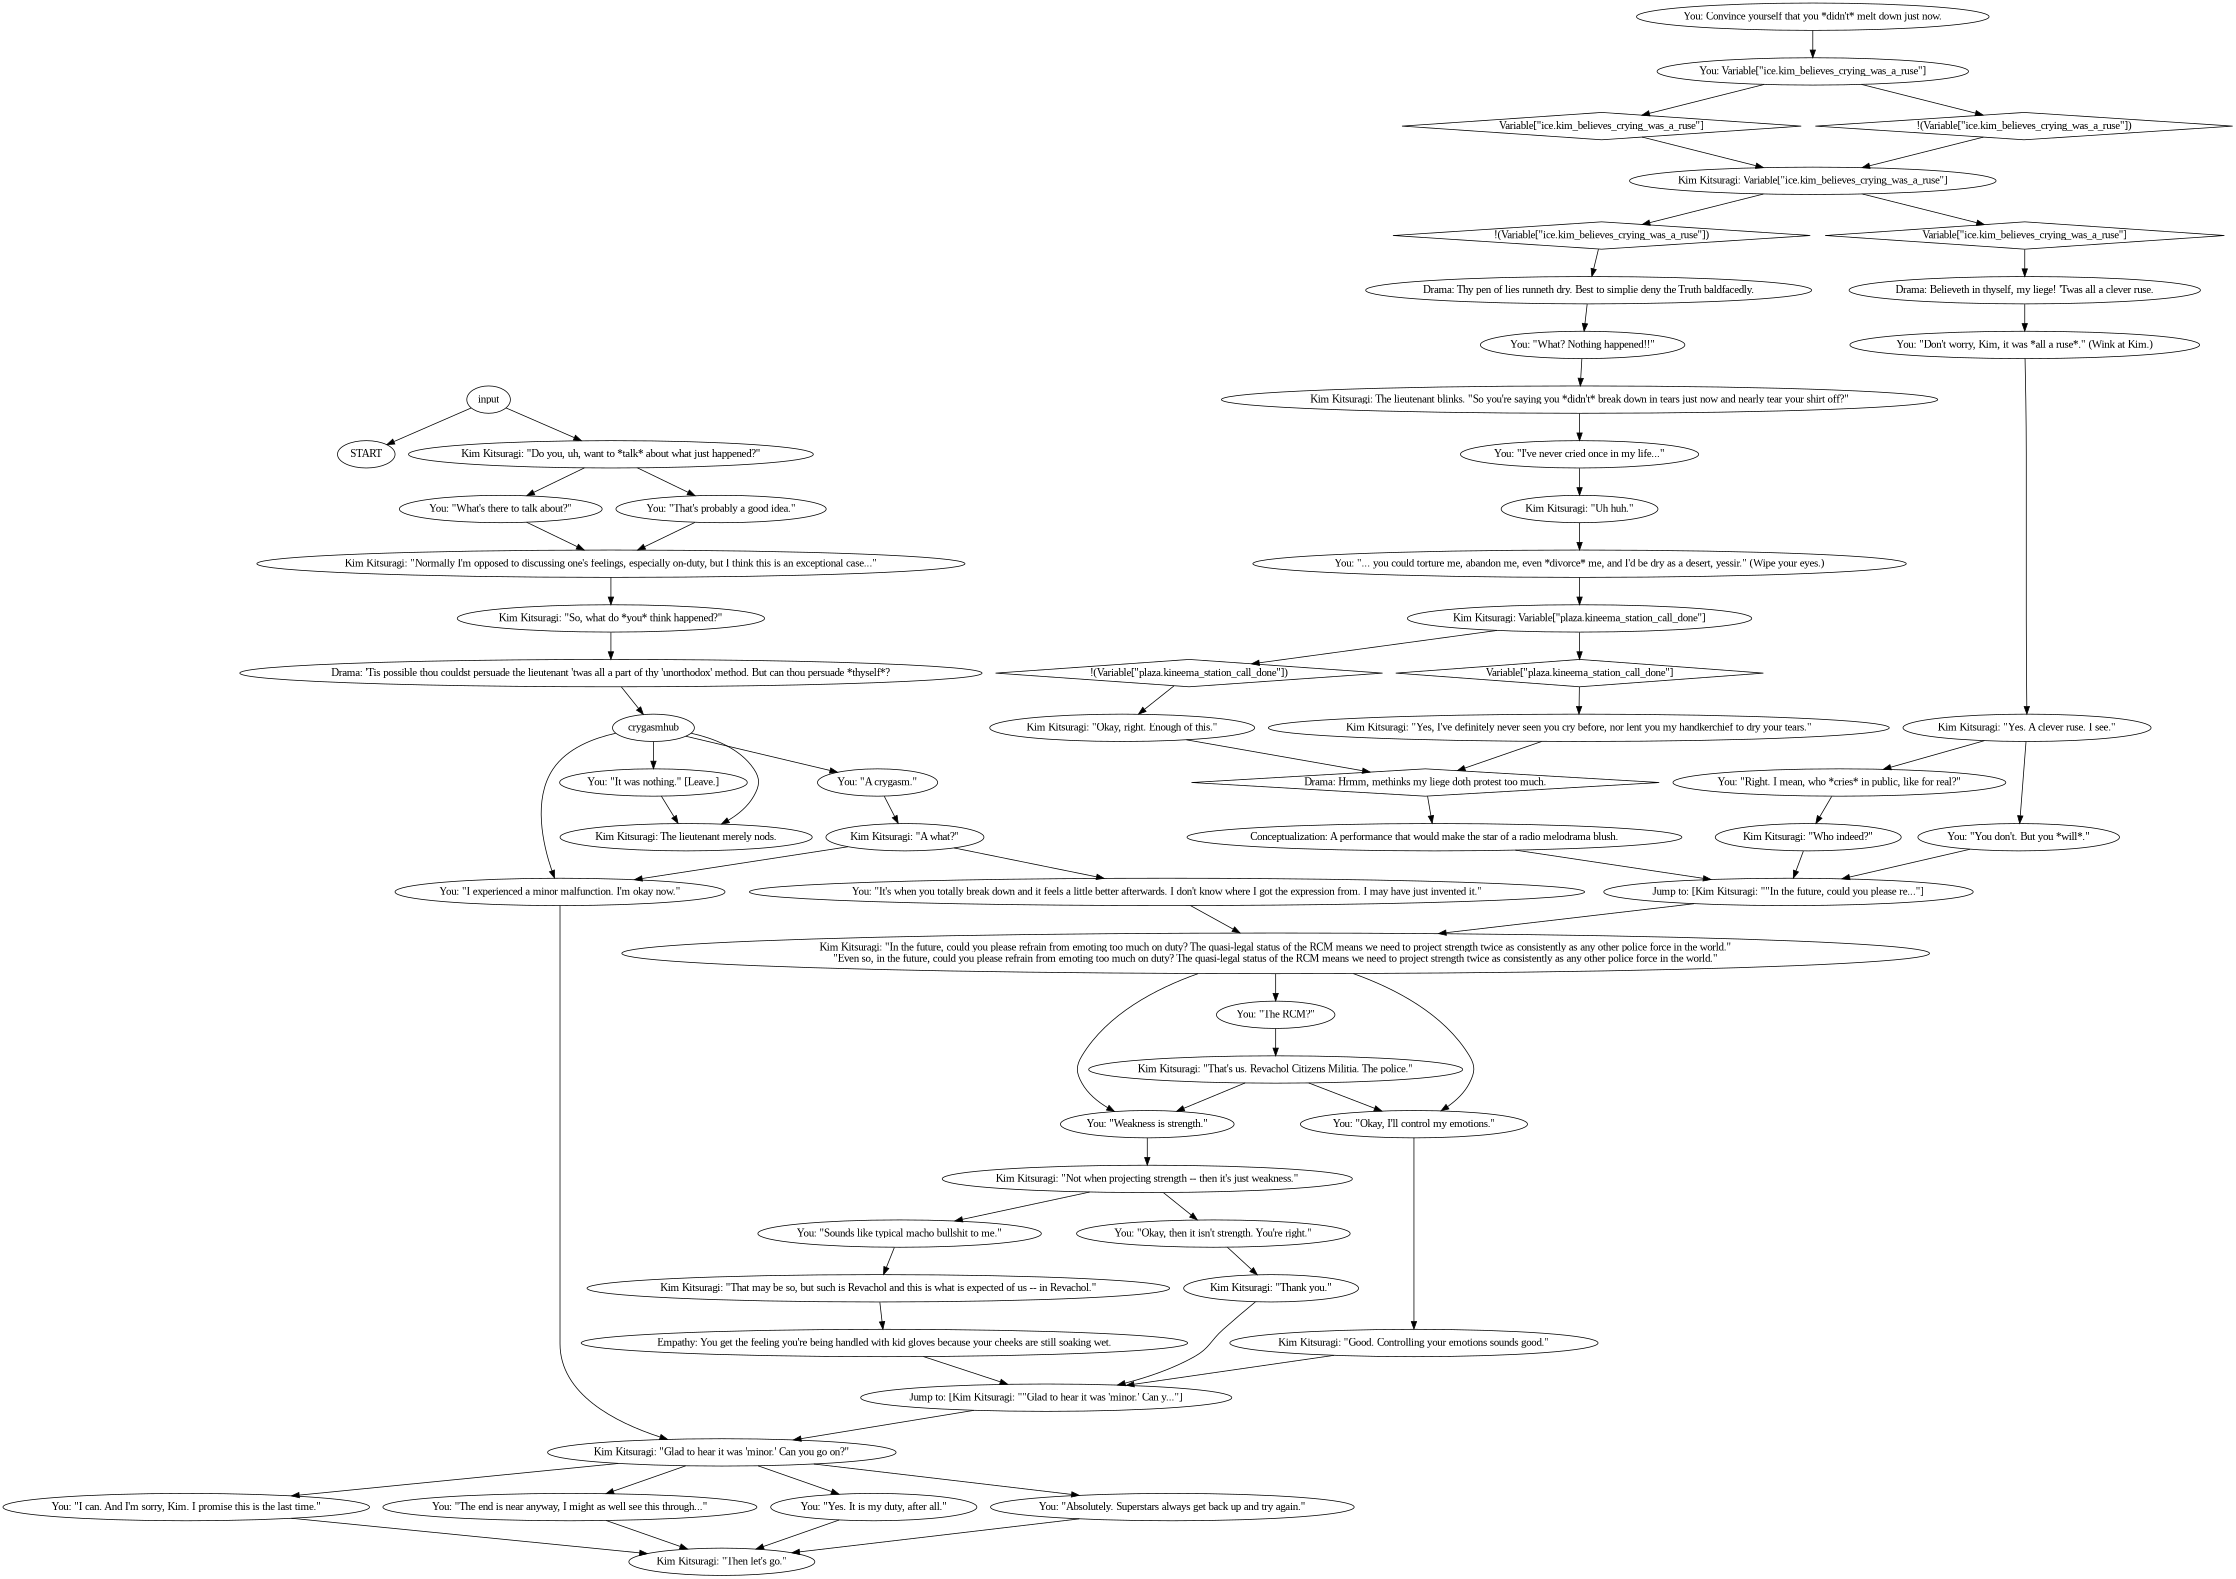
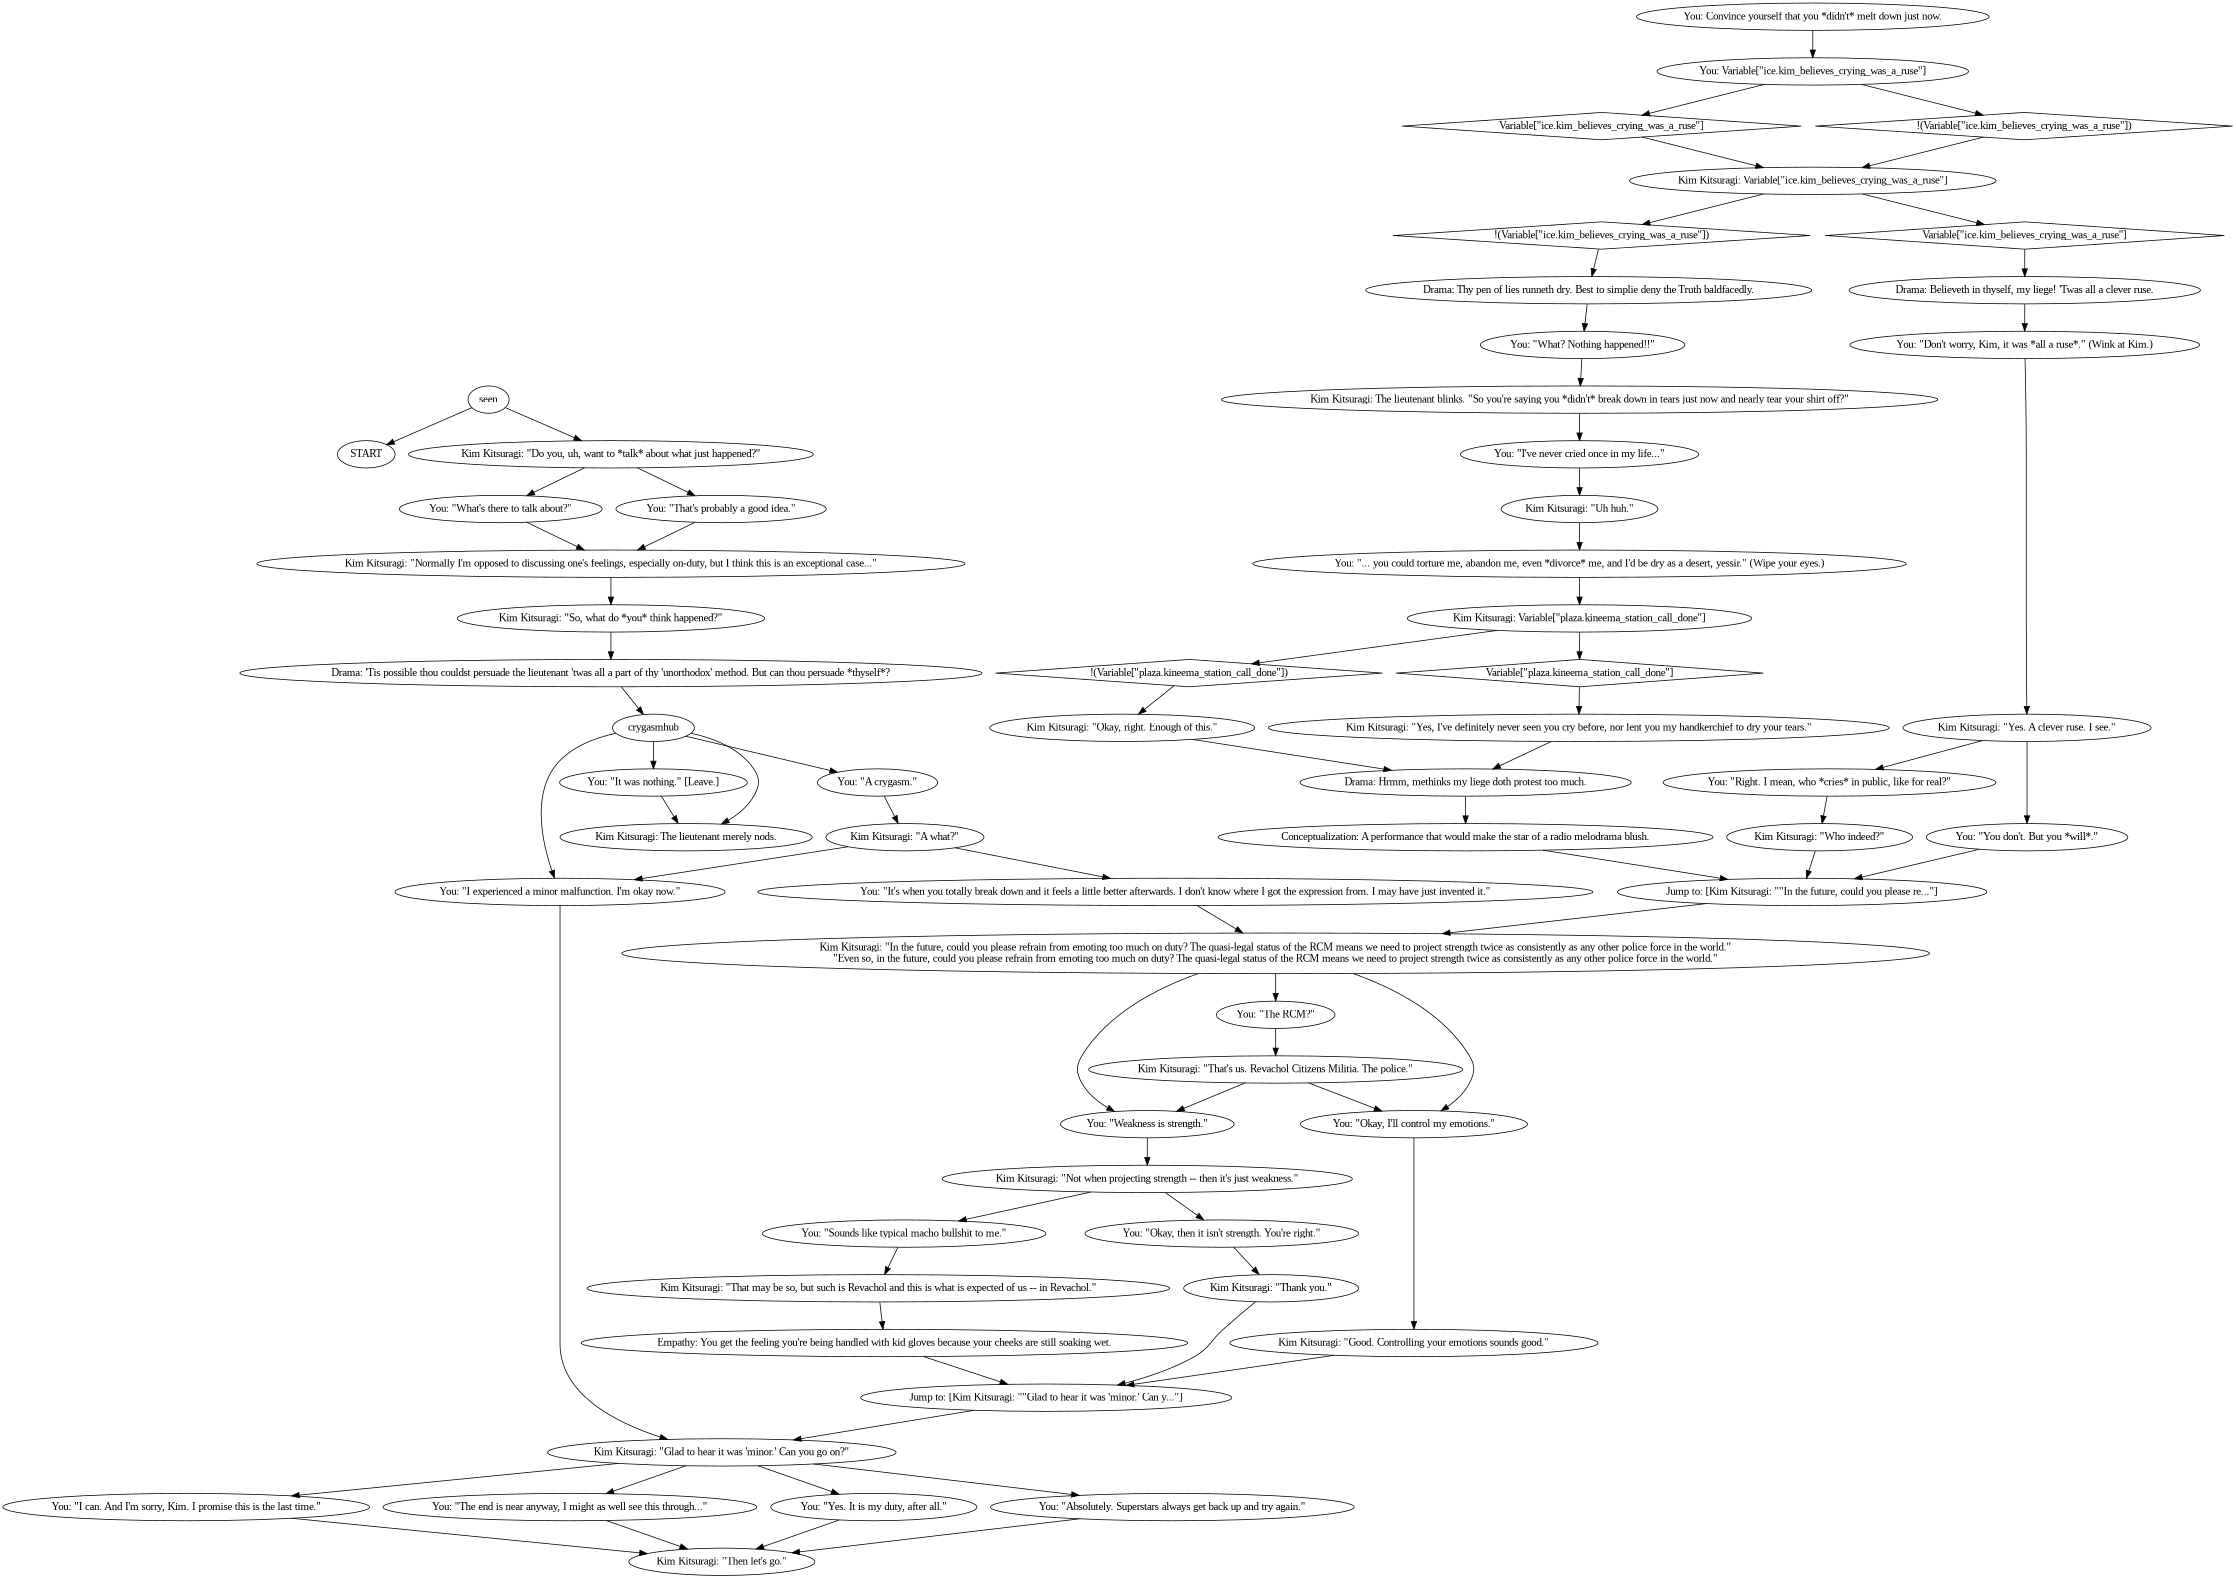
(489, 400) -> (489, 400)
(1425, 783) -> (1466, 783)
